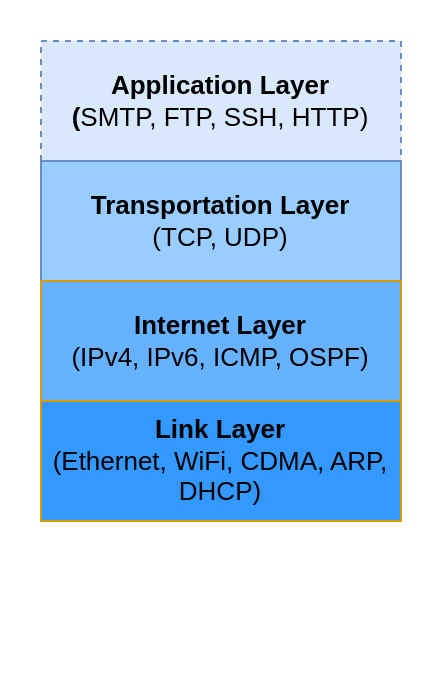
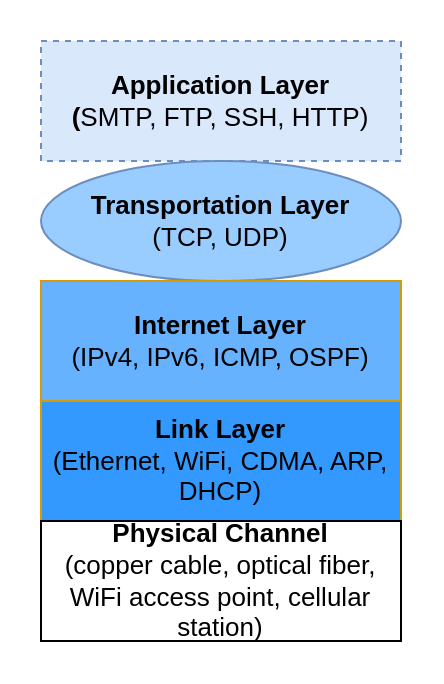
(221, 221) -> (221, 221)
none -> (221, 581)
